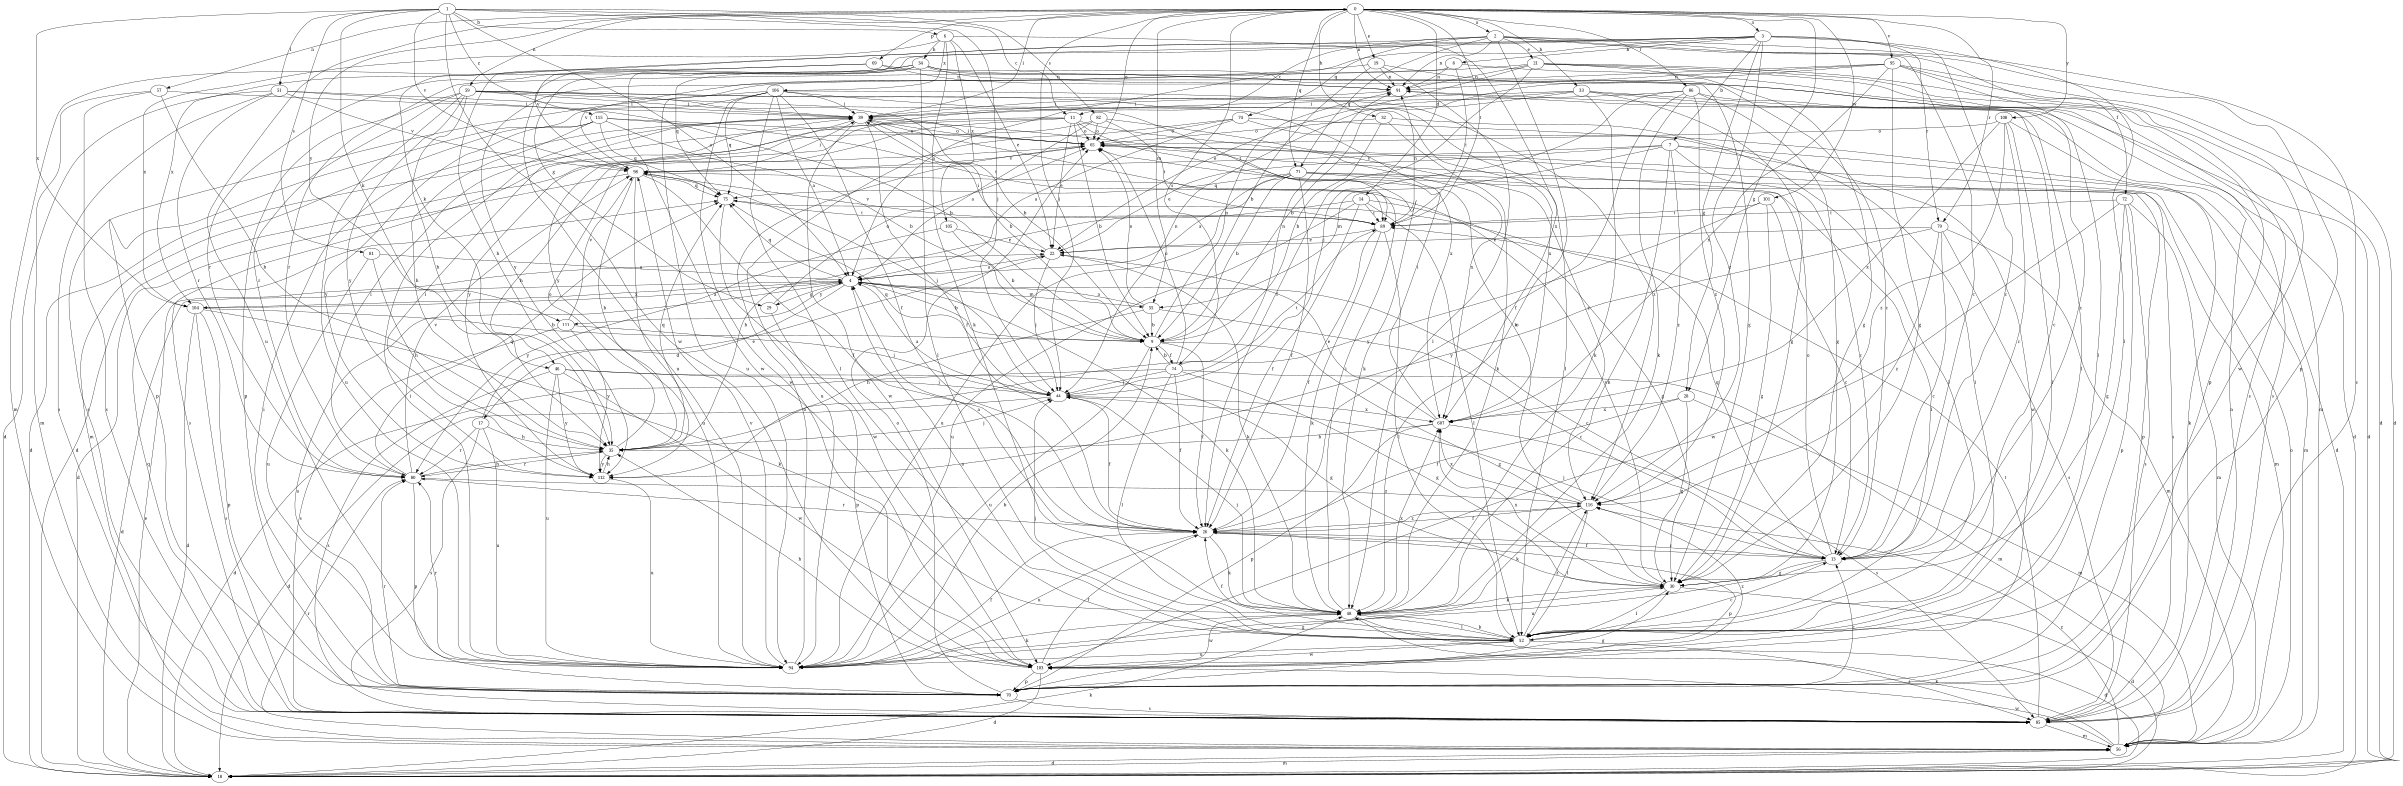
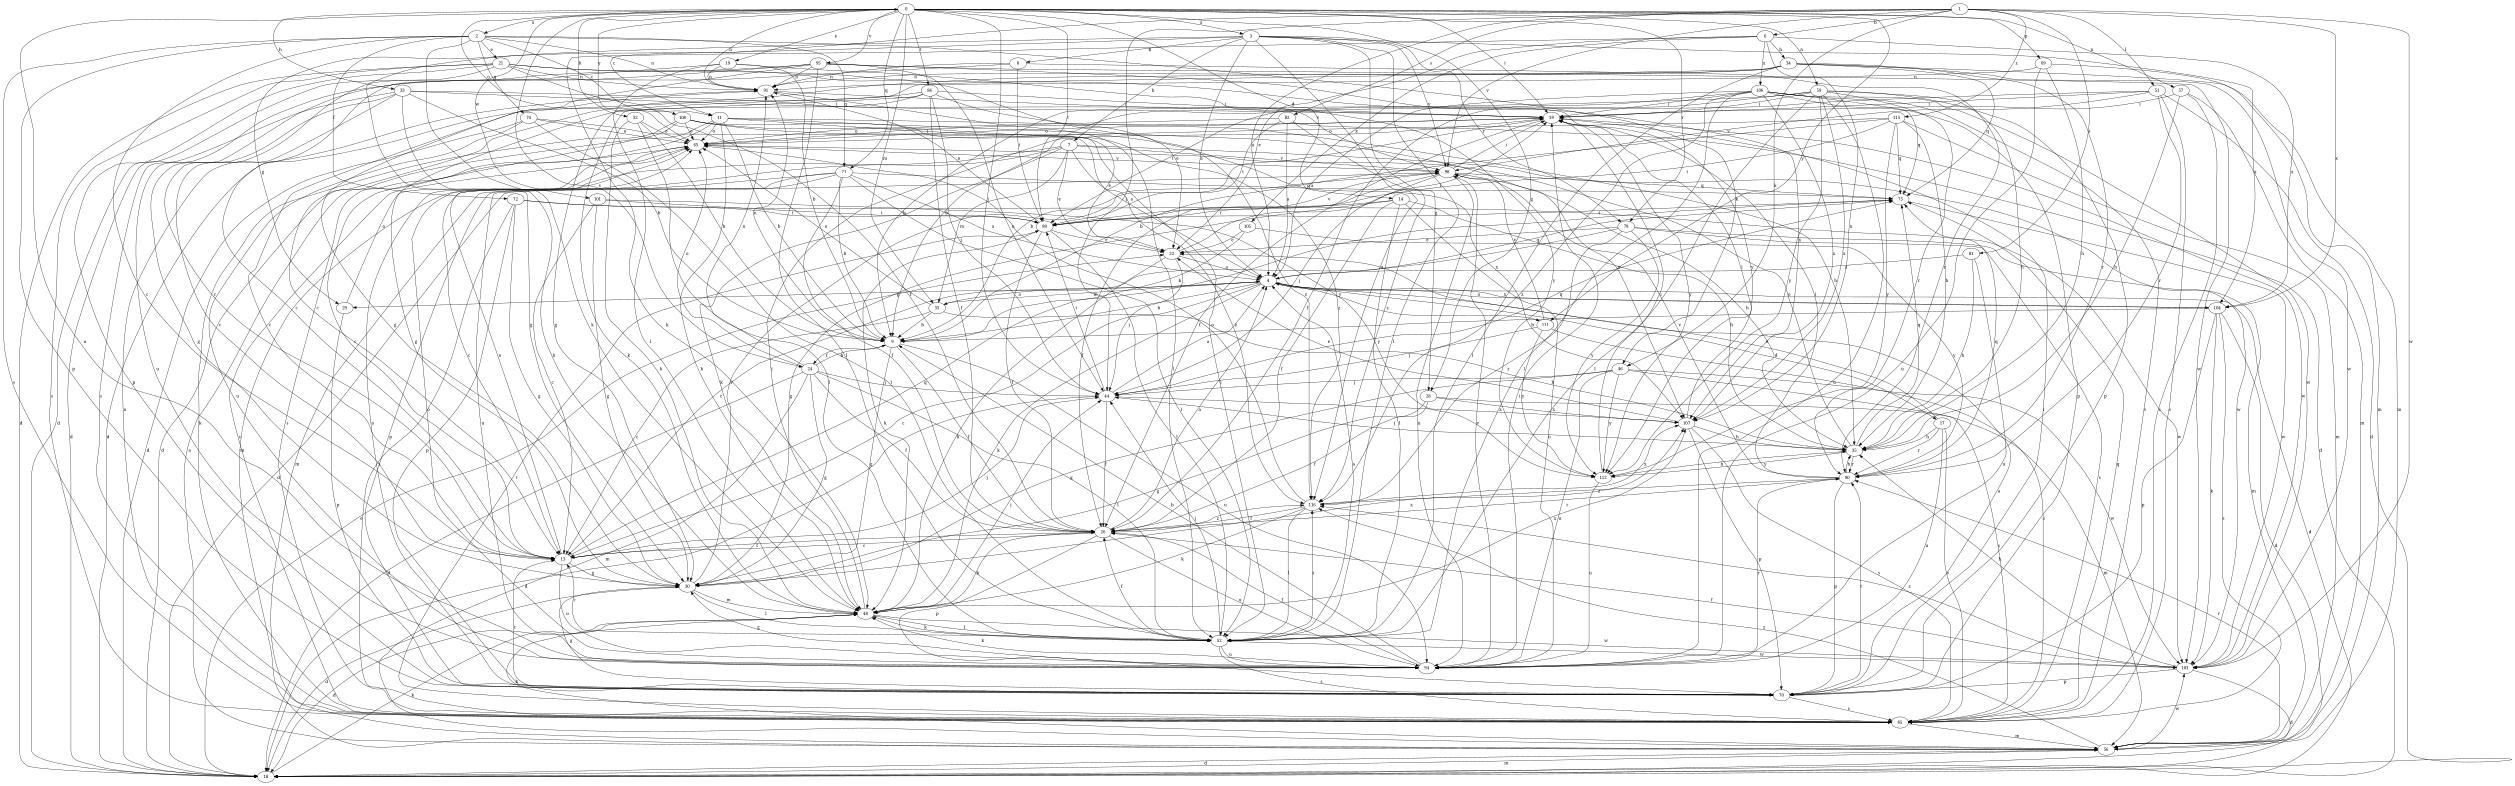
none -> (292, 194)
(1441, 423) -> (1687, 423)
(778, 467) -> (2211, 489)
(2217, 518) -> none
(1508, 600) -> (729, 600)
